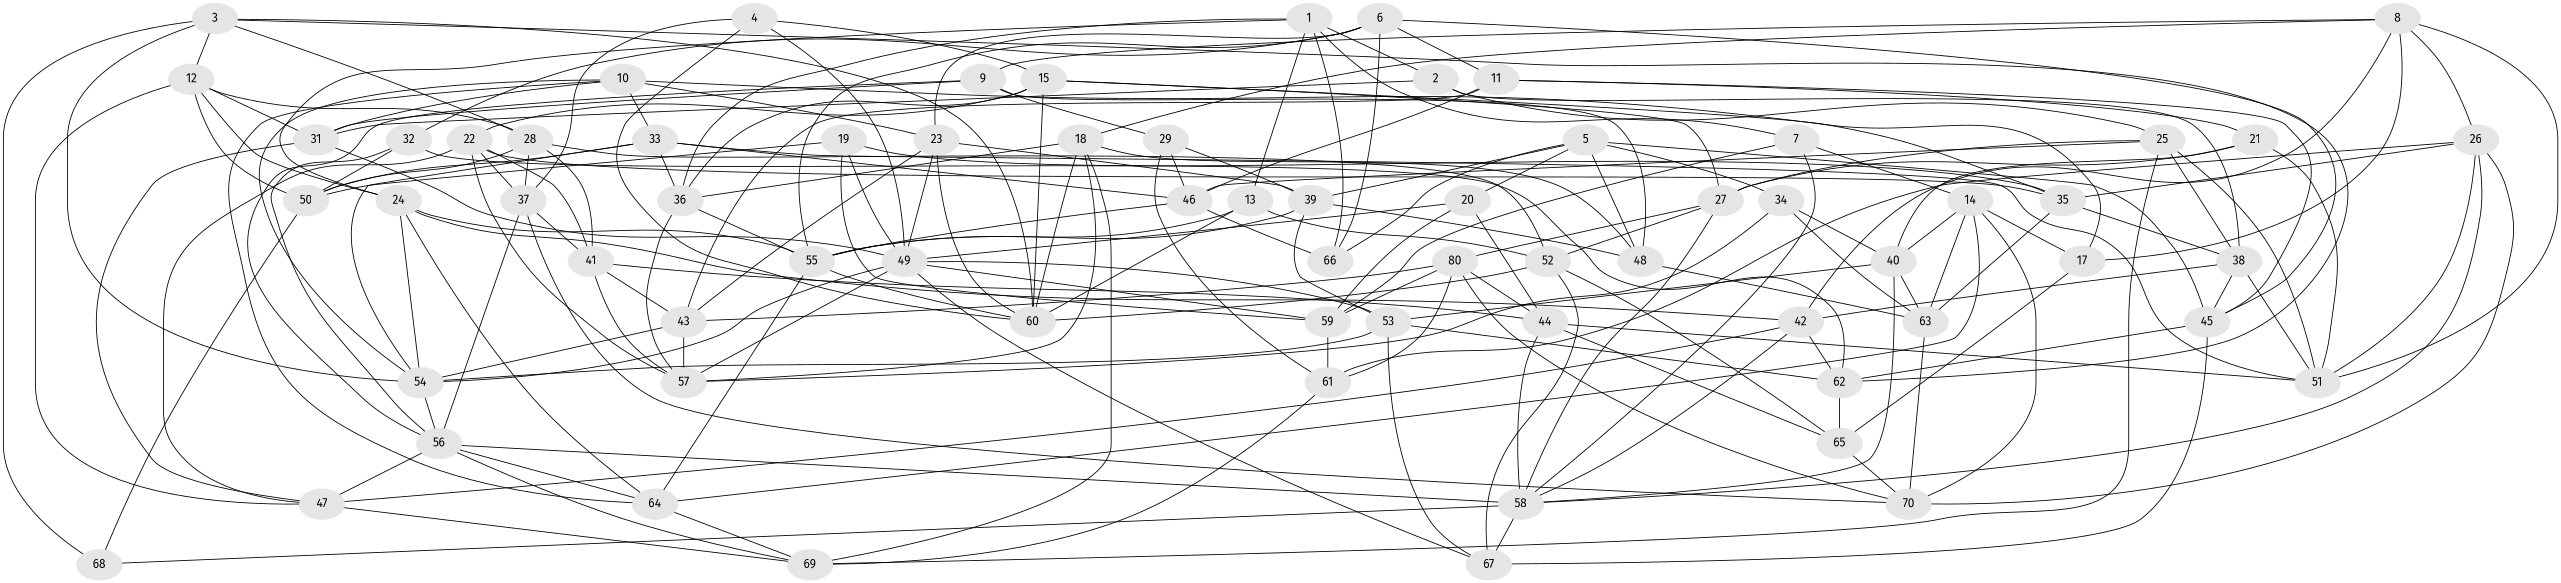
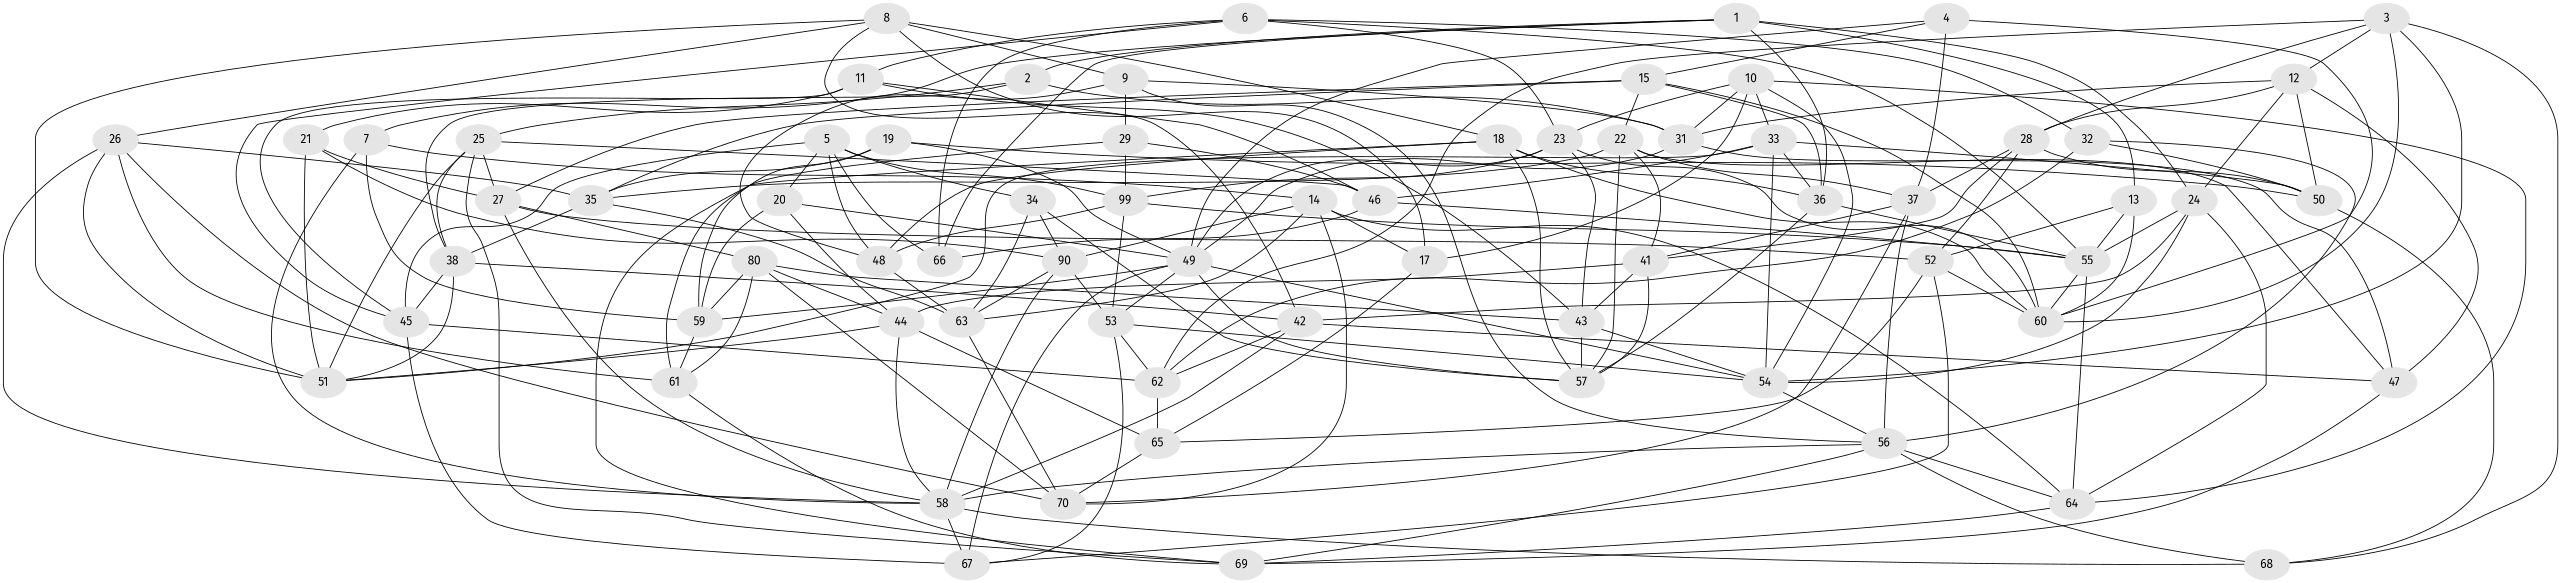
(1311, 201) -> (1125, 201)
(1894, 261) -> (1065, 261)
(381, 474) -> (2075, 529)
